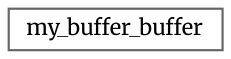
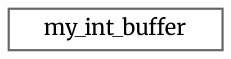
(116, 29) -> (116, 29)
